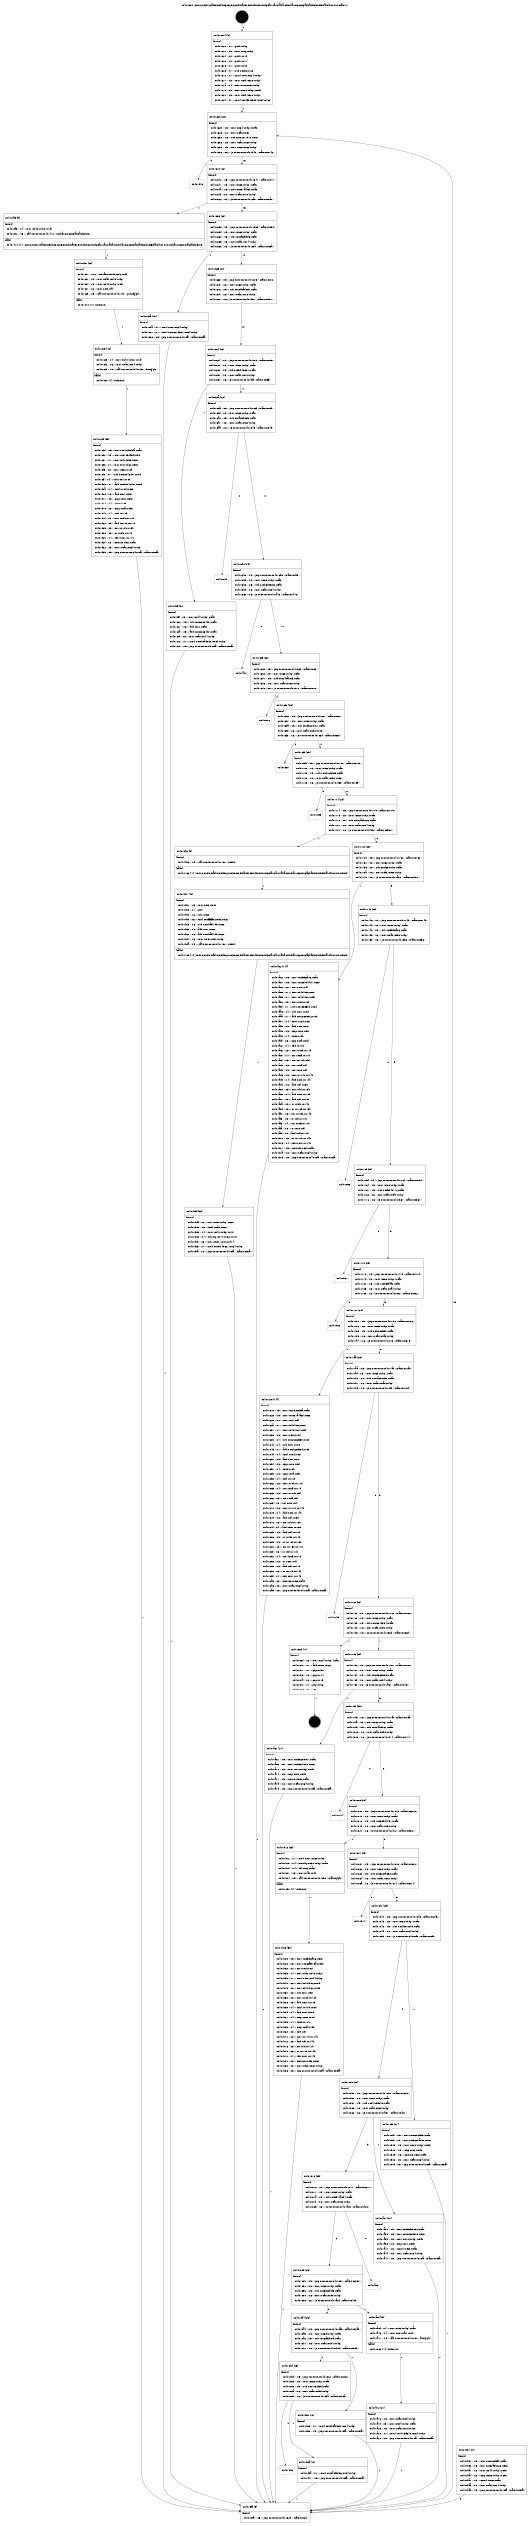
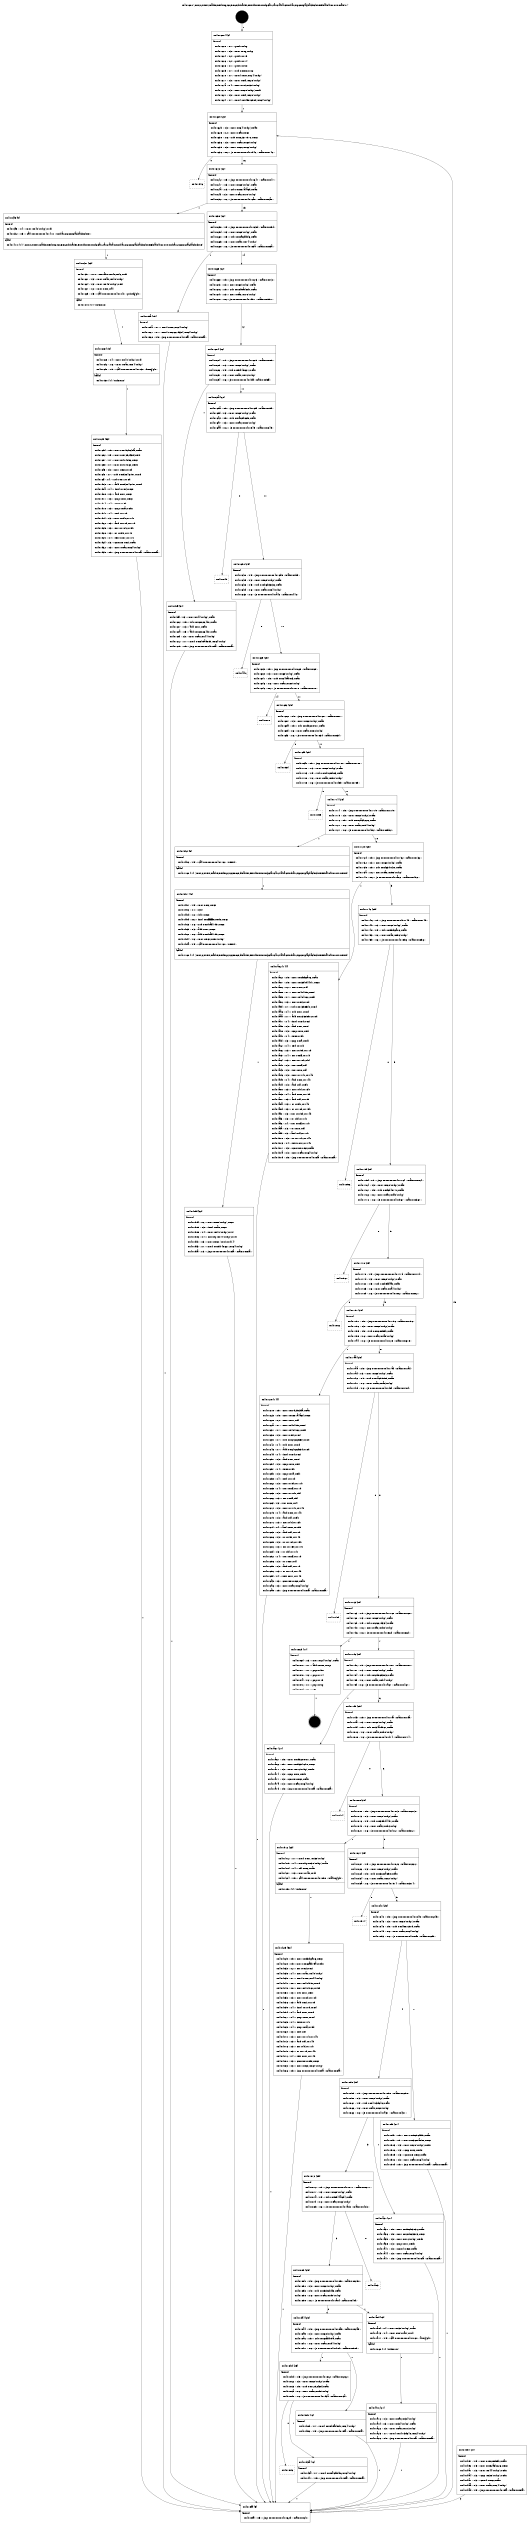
none -> (297, 696)
